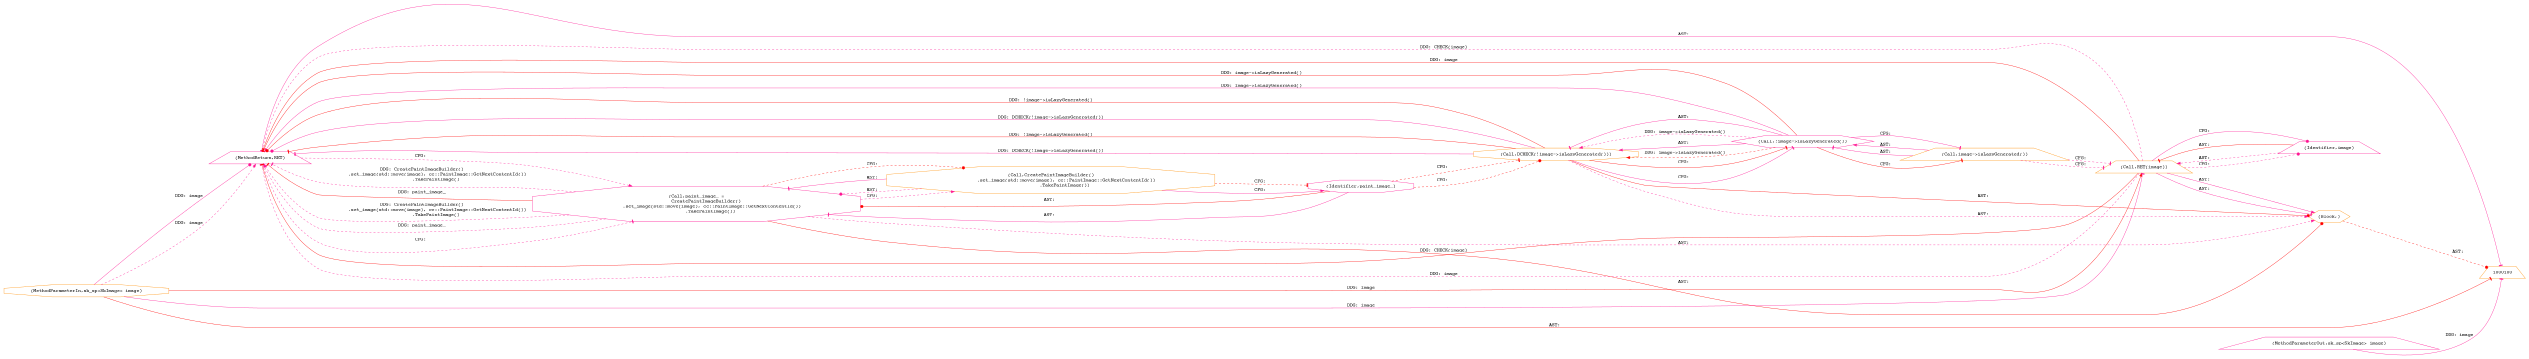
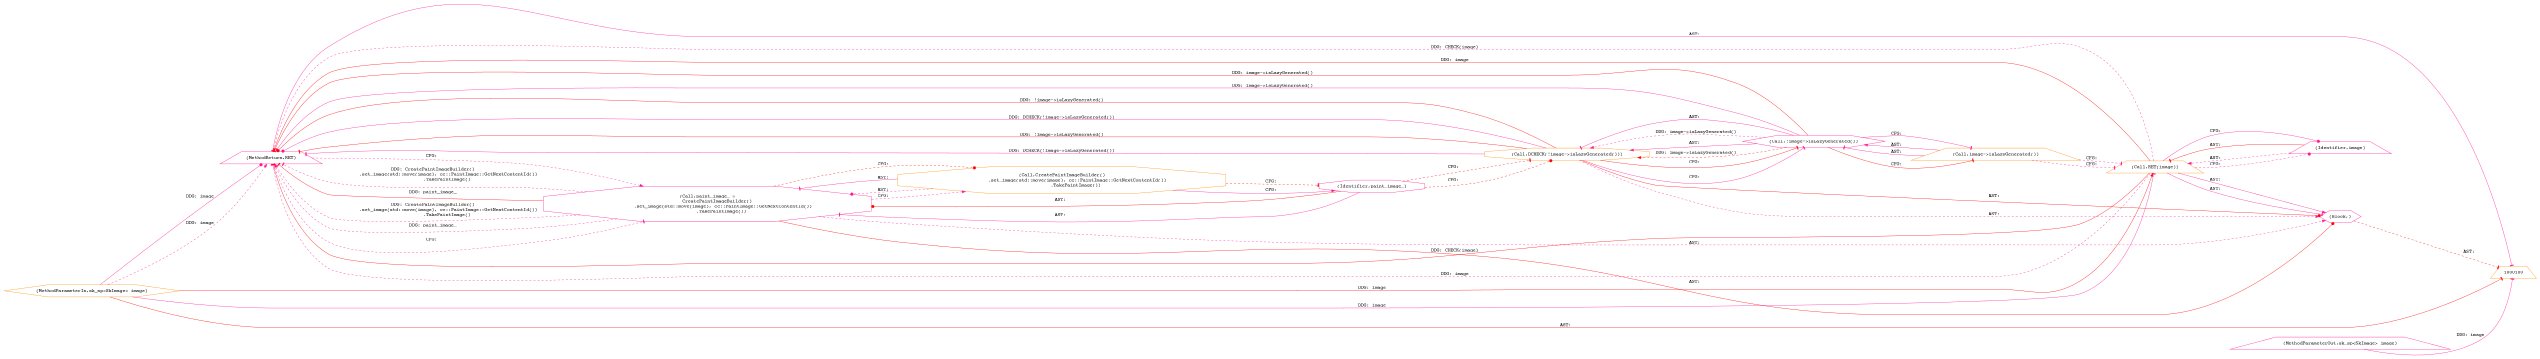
(2329, 217) -> (2340, 217)
(2414, 244) -> (2425, 244)
(86, 291) -> (92, 291)
